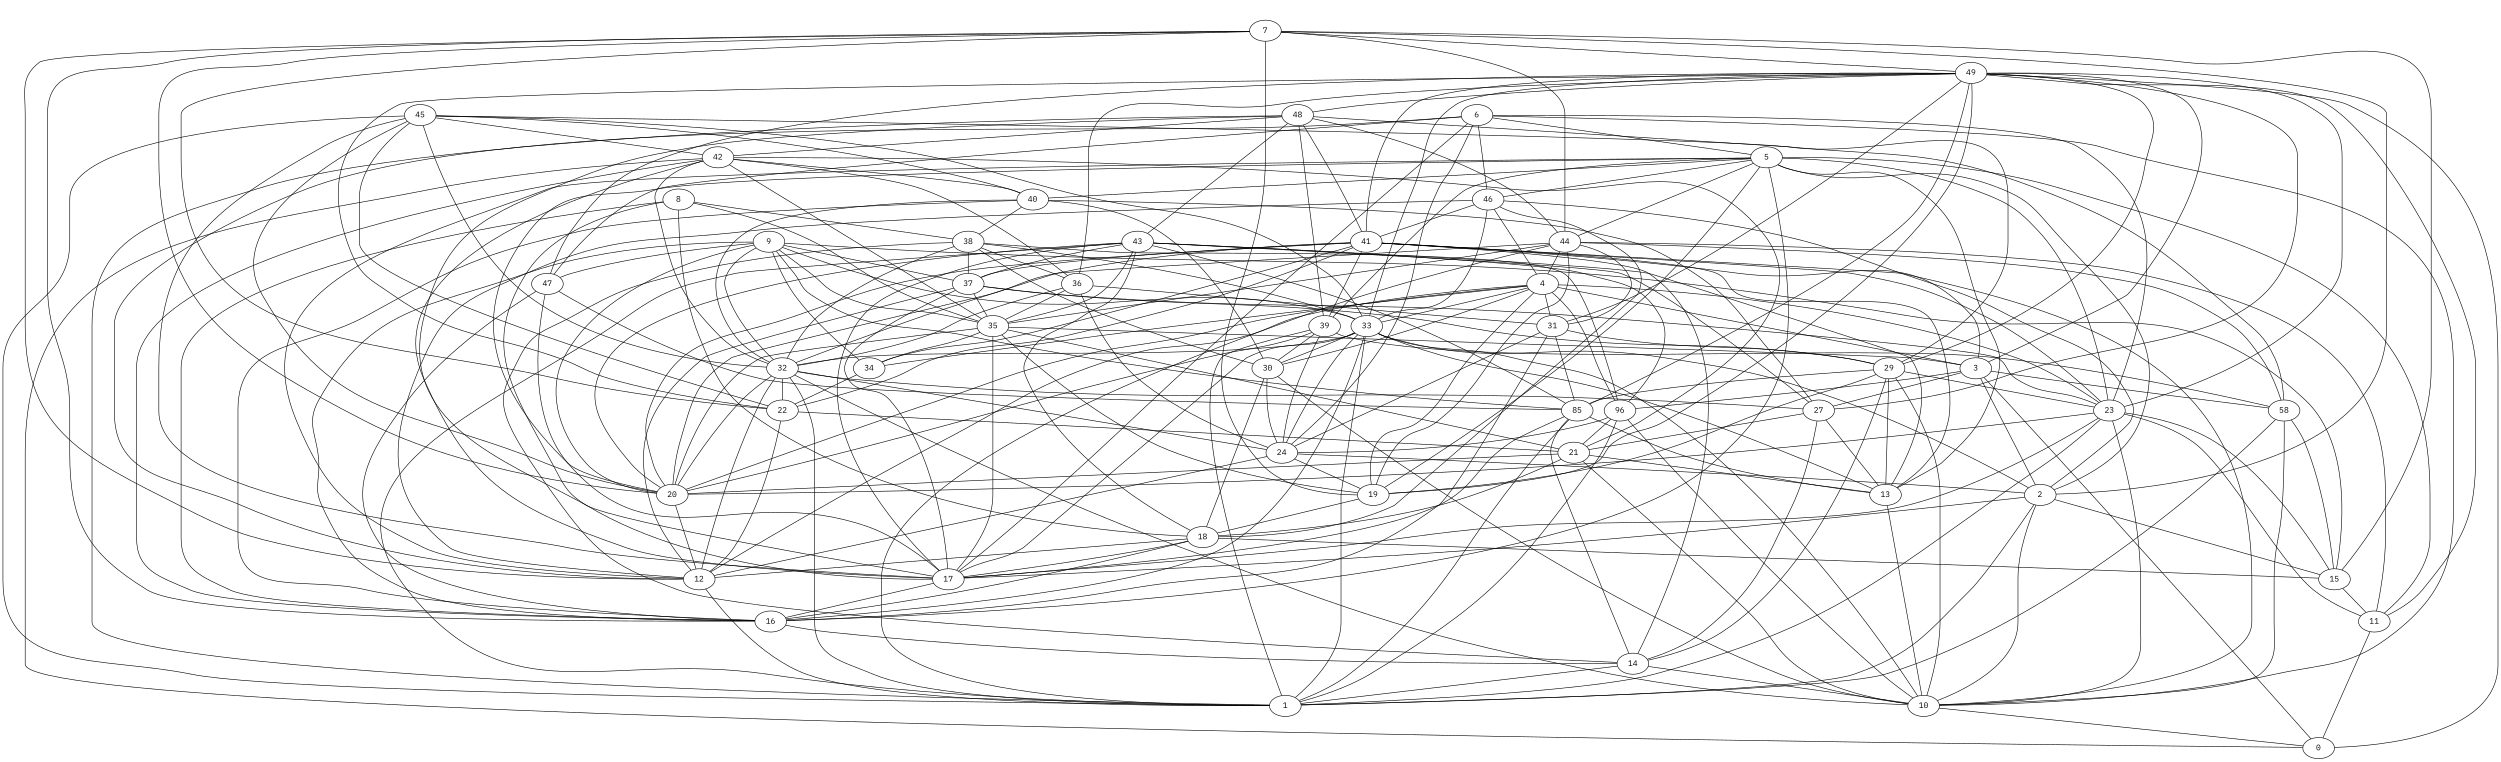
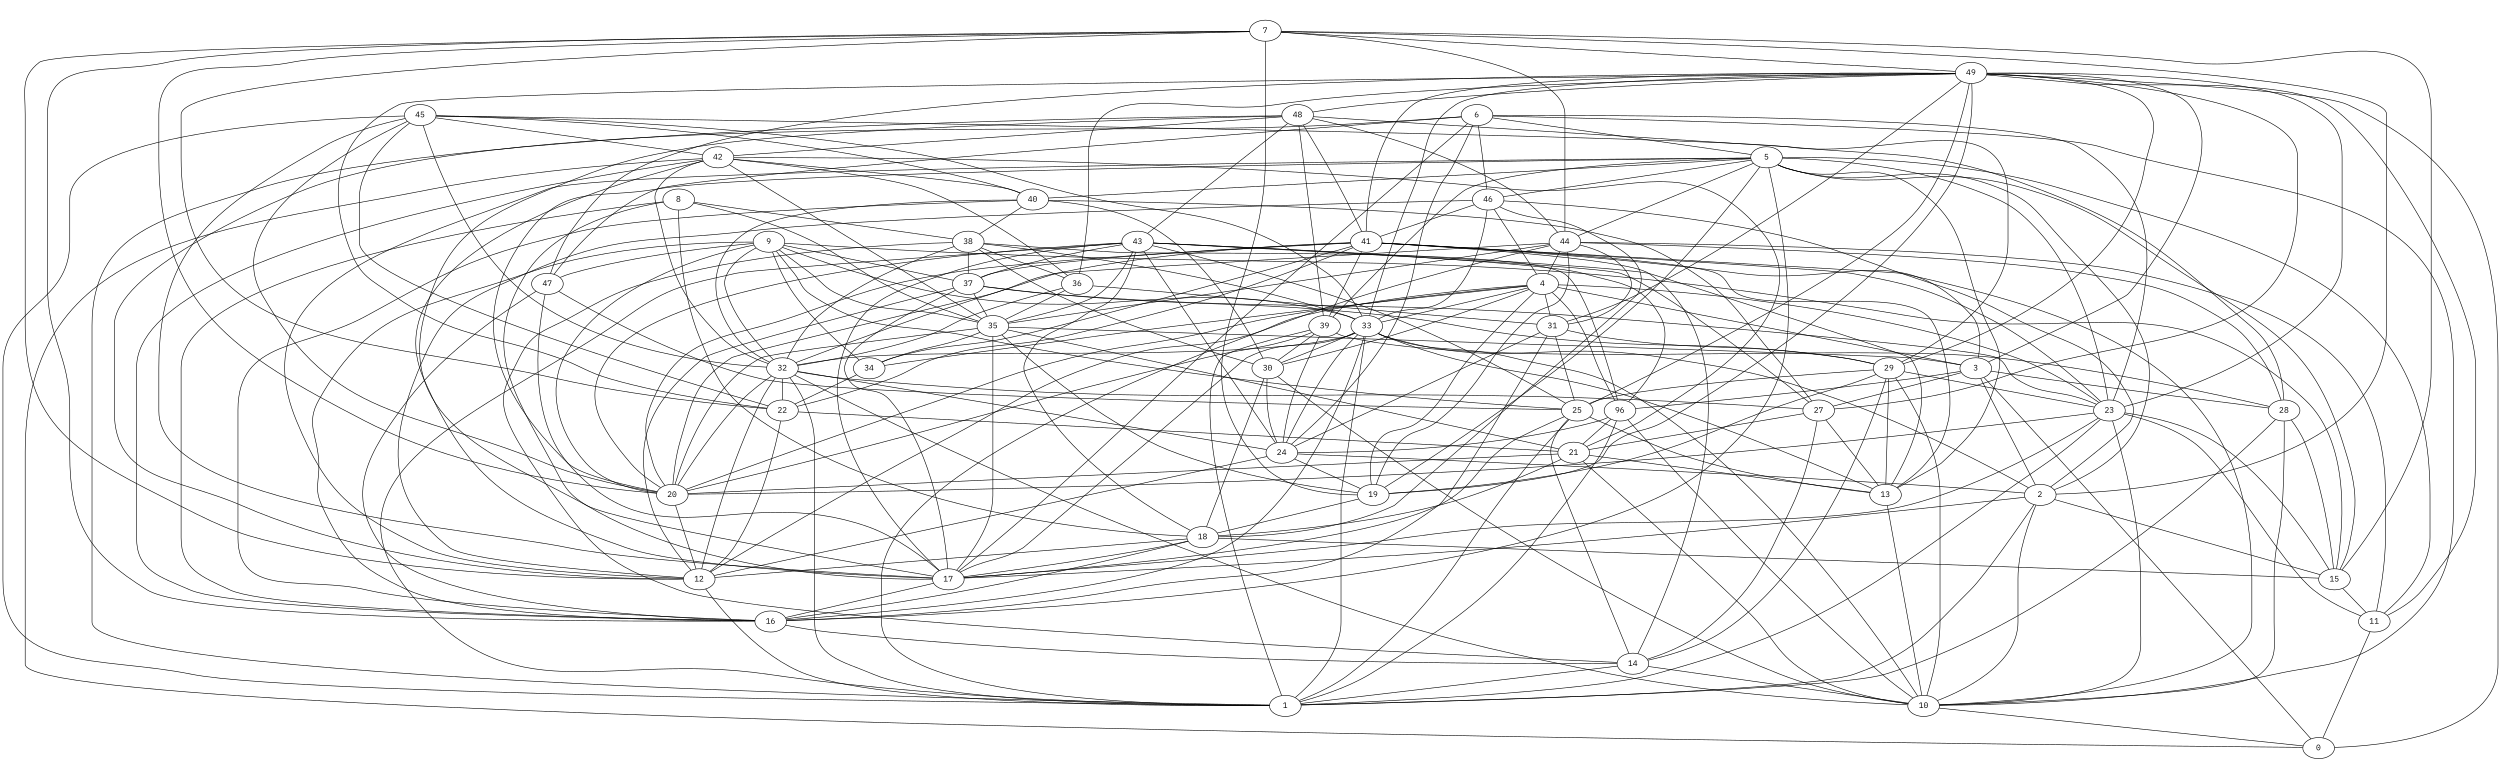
none -> (2141, 245)
(1151, 389) -> (1203, 338)
(1577, 411) -> (1577, 411)
(2284, 411) -> (2284, 411)
